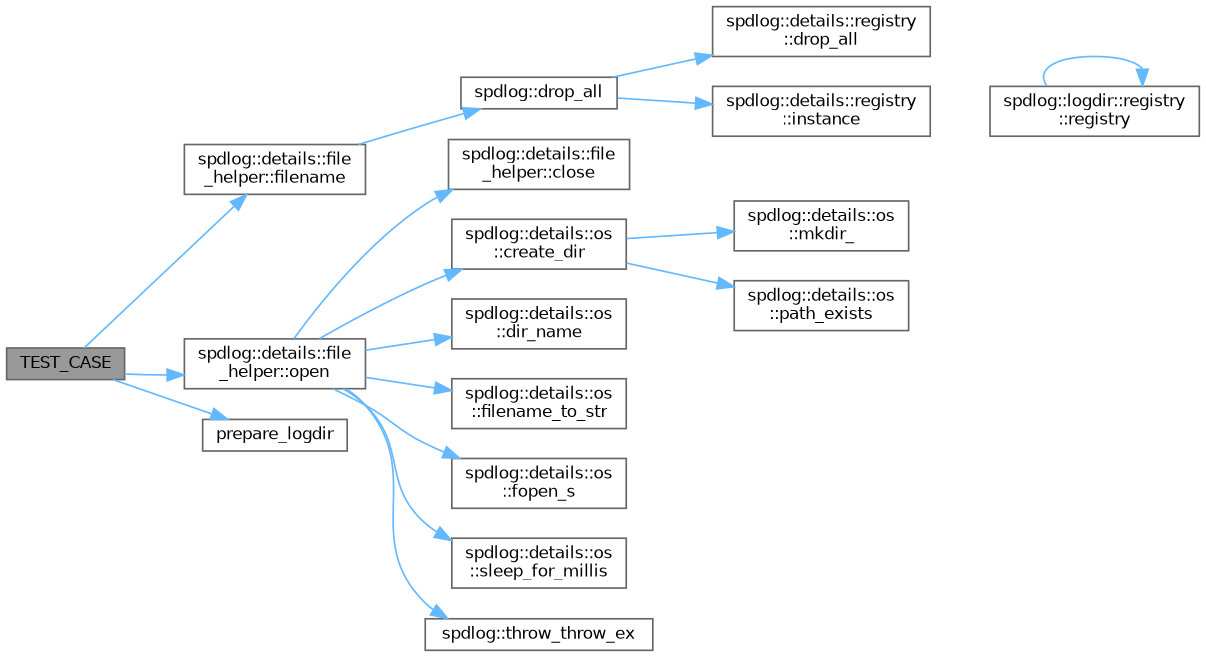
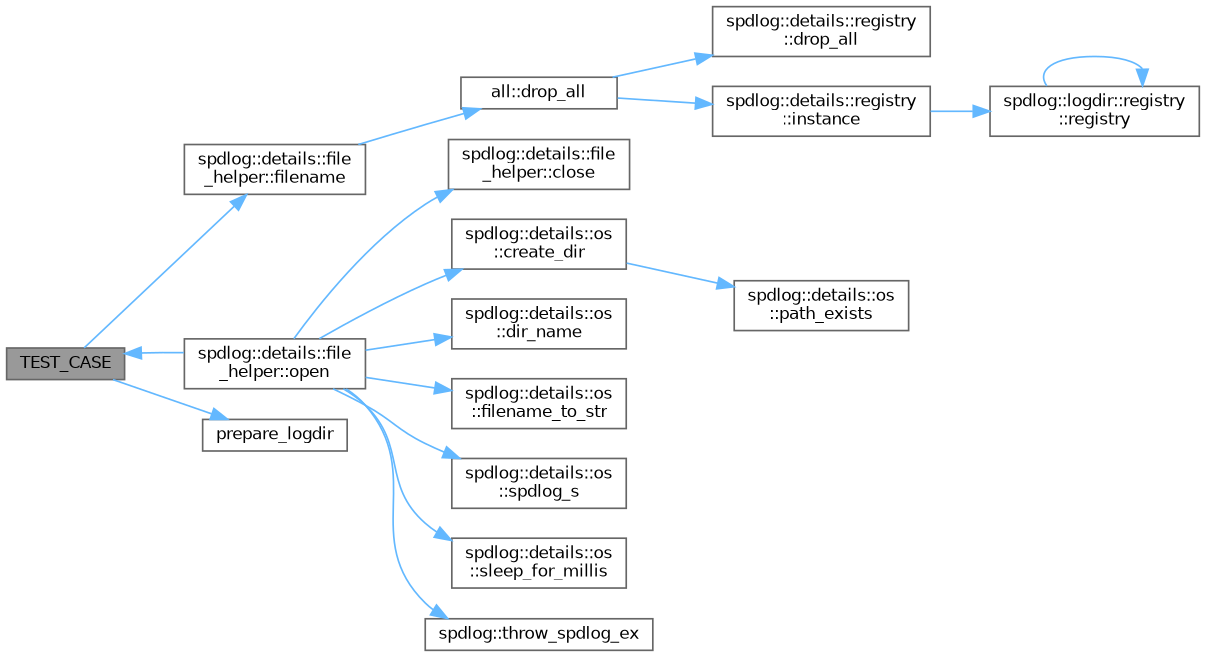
(539, 93) -> (539, 93)
none -> (952, 111)
(821, 226) -> none
(146, 375) -> (163, 353)
(539, 483) -> (539, 483)
(539, 635) -> (539, 635)
